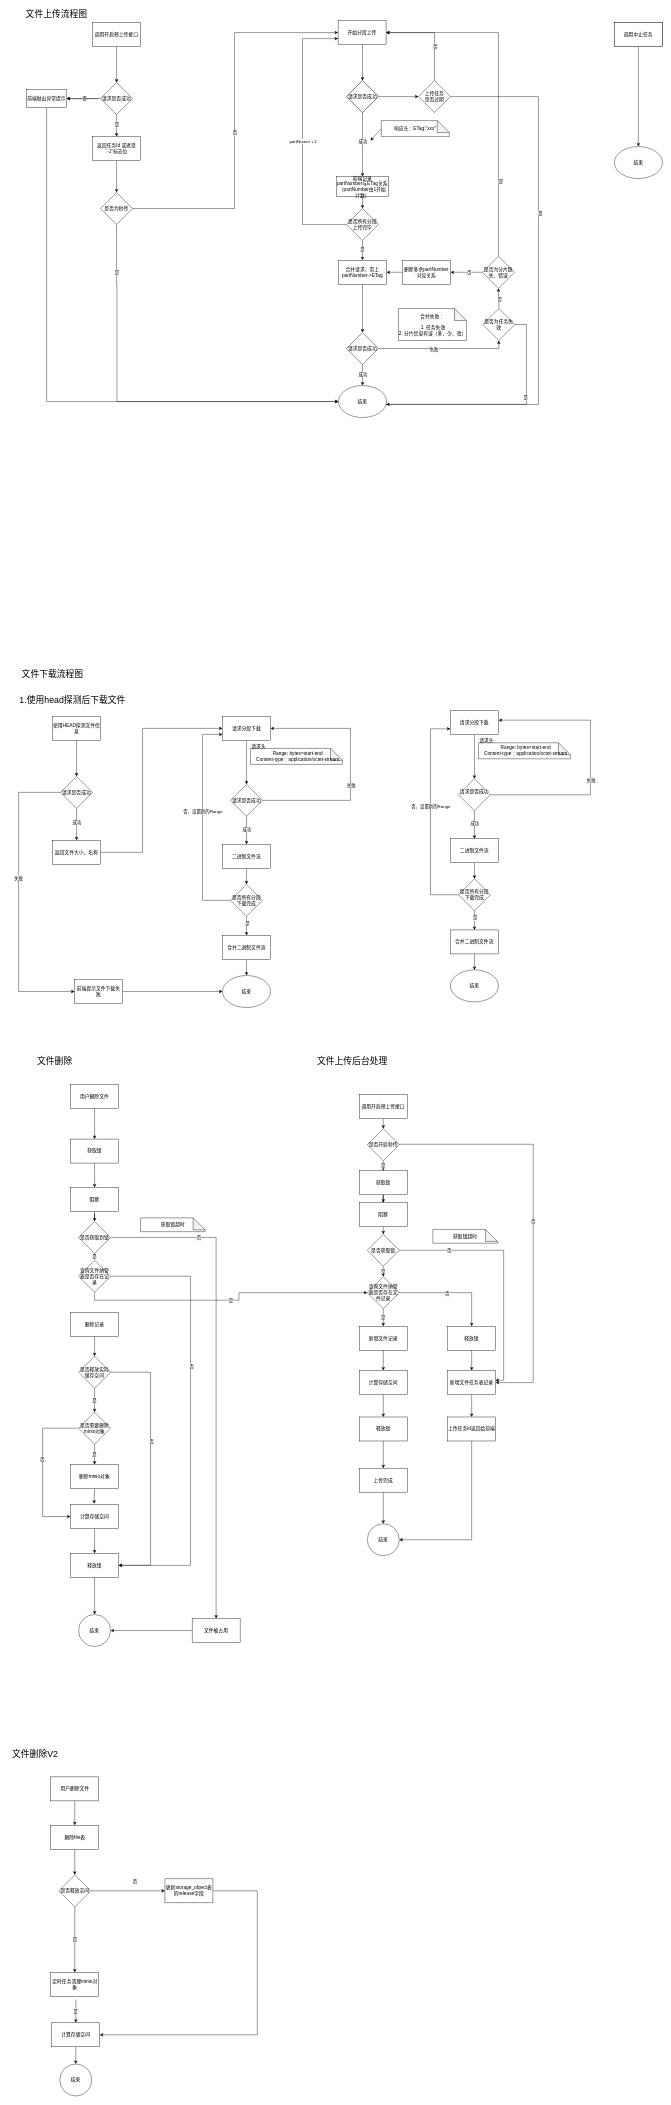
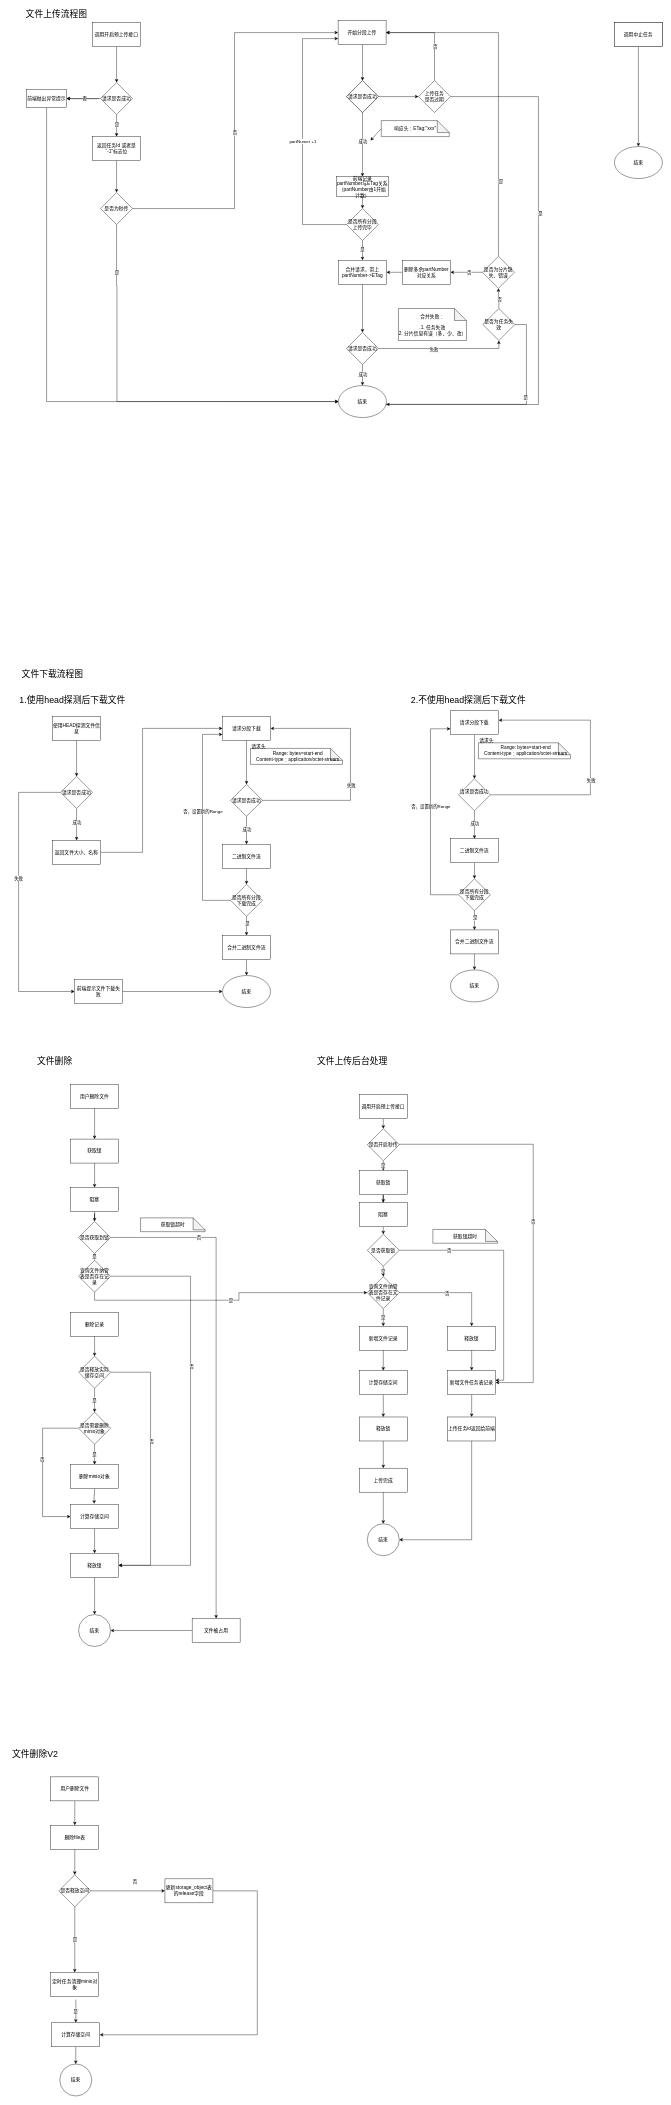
none -> (469, 700)
